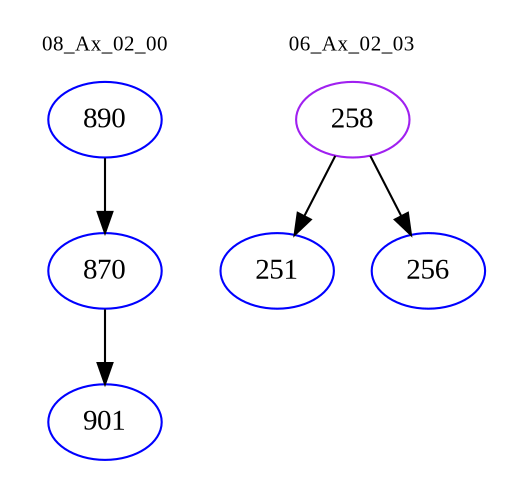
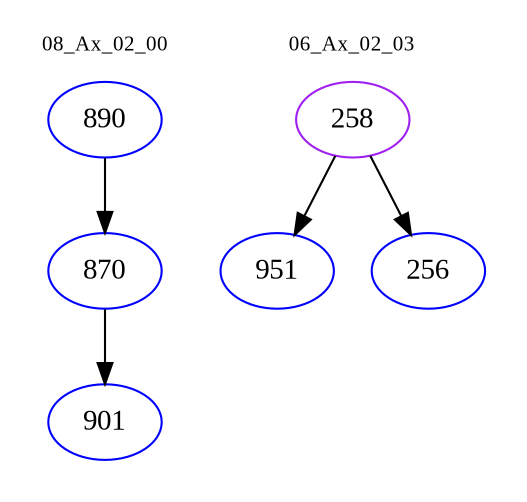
(277, 271) -> (277, 271)
